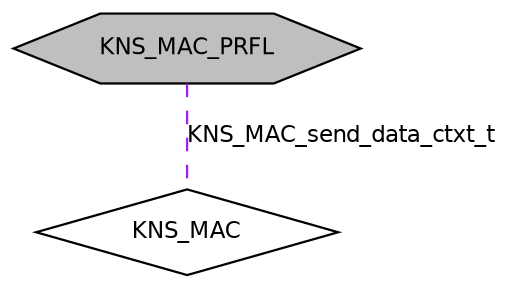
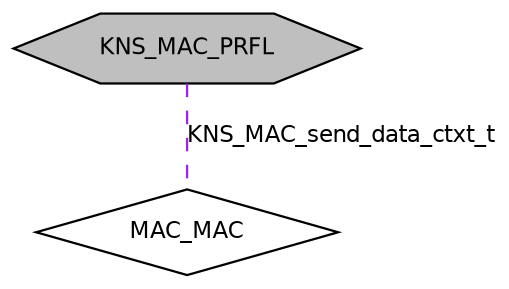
(187, 232) -> (187, 232)
